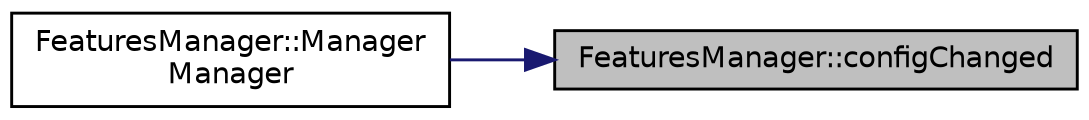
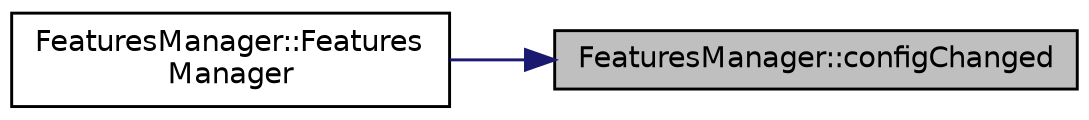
(231, 60) -> (231, 60)
